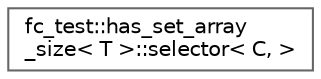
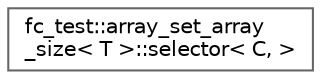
(161, 39) -> (161, 39)
